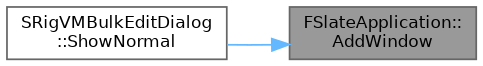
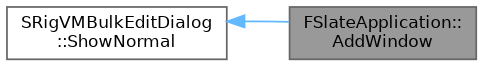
(249, 45) -> (267, 21)
